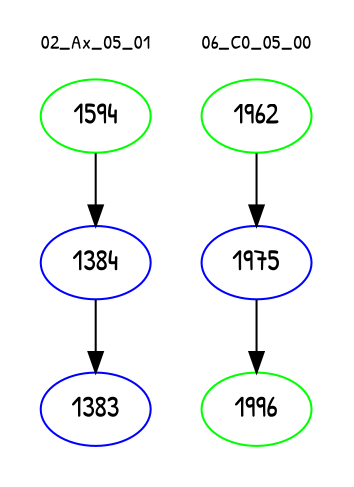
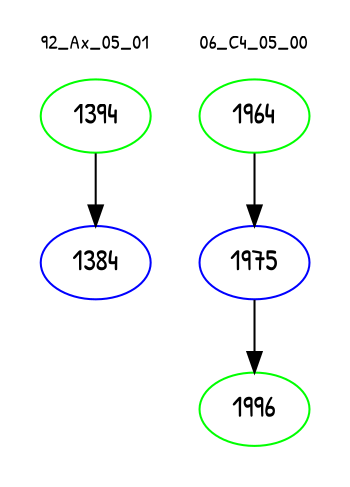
(97, 44) -> (96, 44)
(258, 44) -> (255, 44)
(96, 116) -> (96, 116)
(257, 116) -> (255, 116)
(96, 409) -> none
